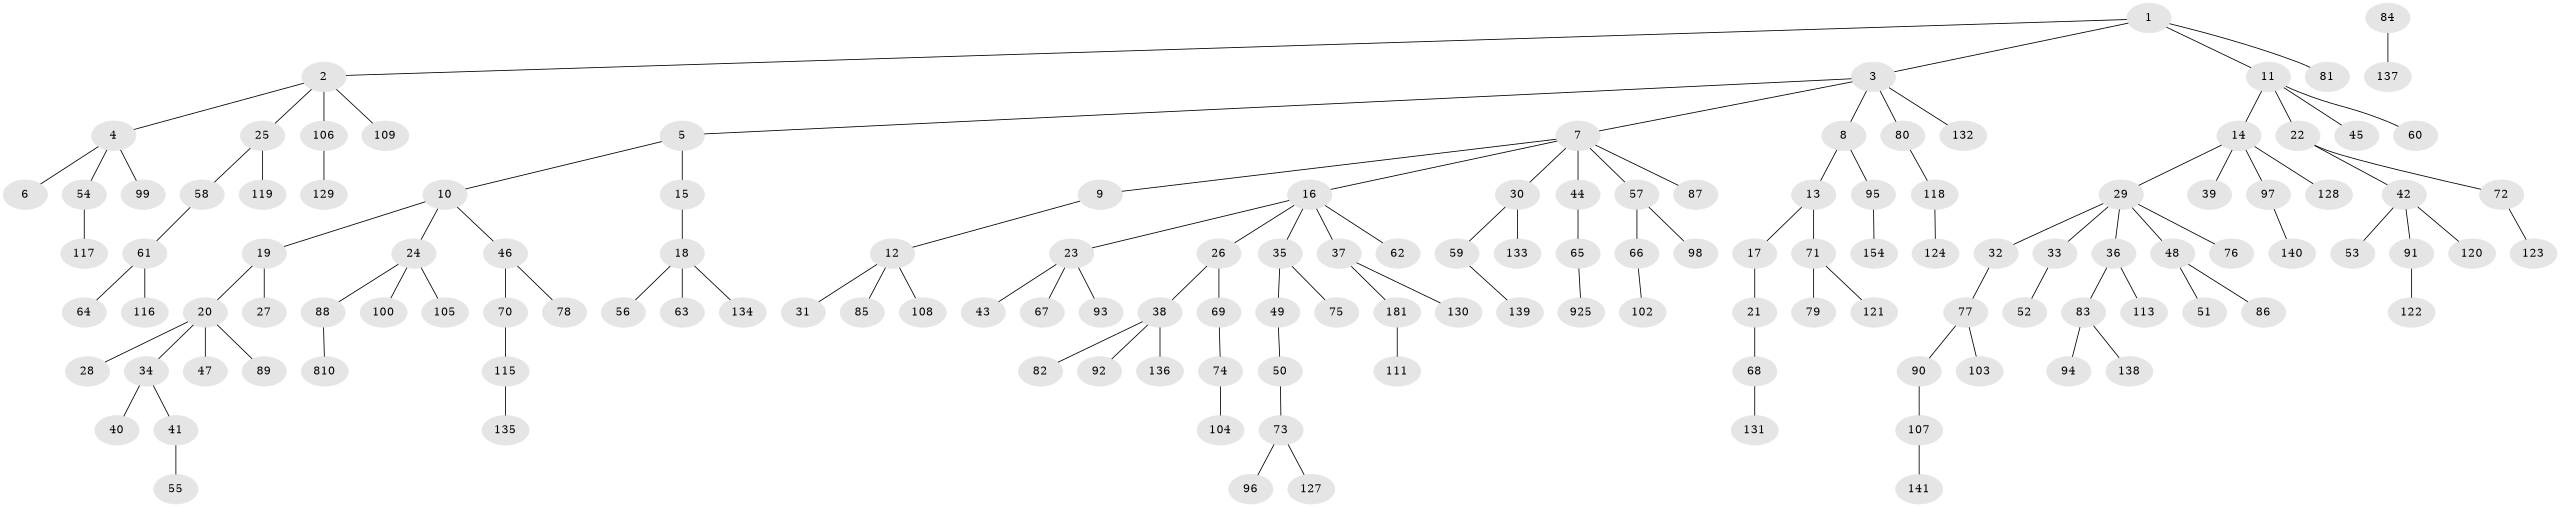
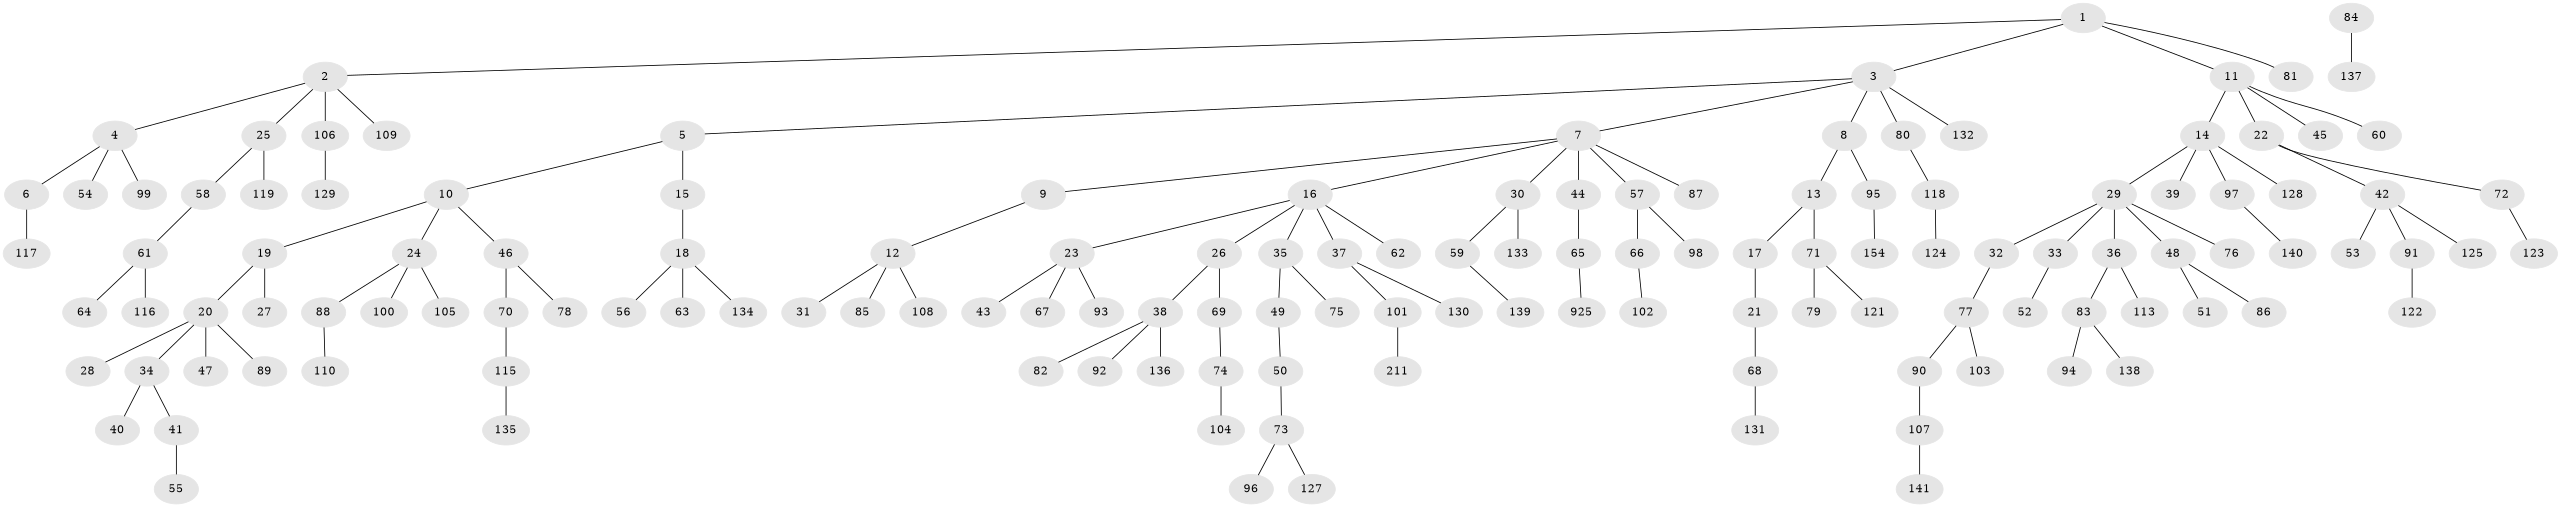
(84, 224) -> (27, 224)
(2472, 254) -> (2473, 254)
(1397, 312) -> (1398, 312)
(325, 371) -> (325, 371)
(1397, 371) -> (1398, 371)
